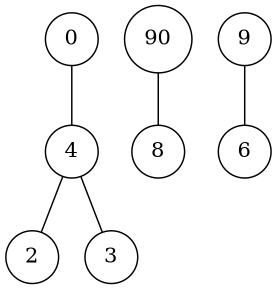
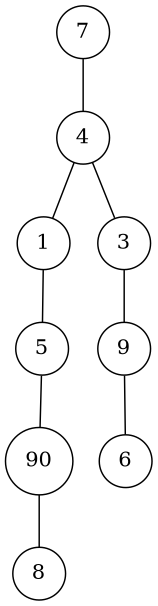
(72, 39) -> (83, 32)
(32, 257) -> (44, 243)
none -> (124, 296)
none -> (42, 349)
